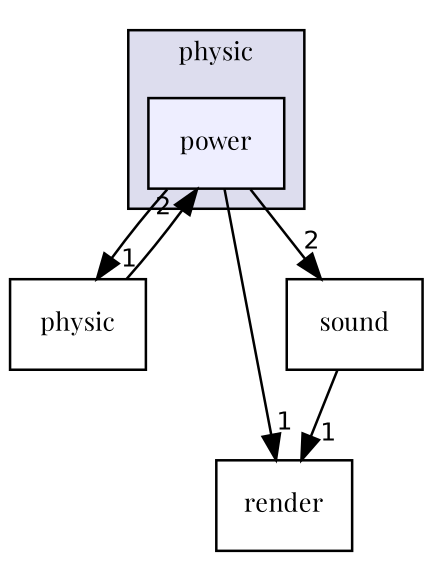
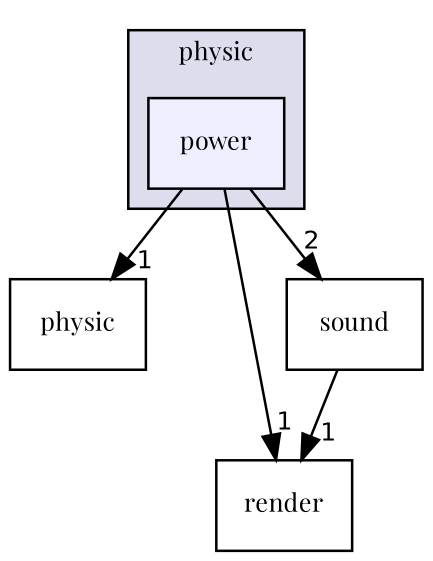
(155, 245) -> none
